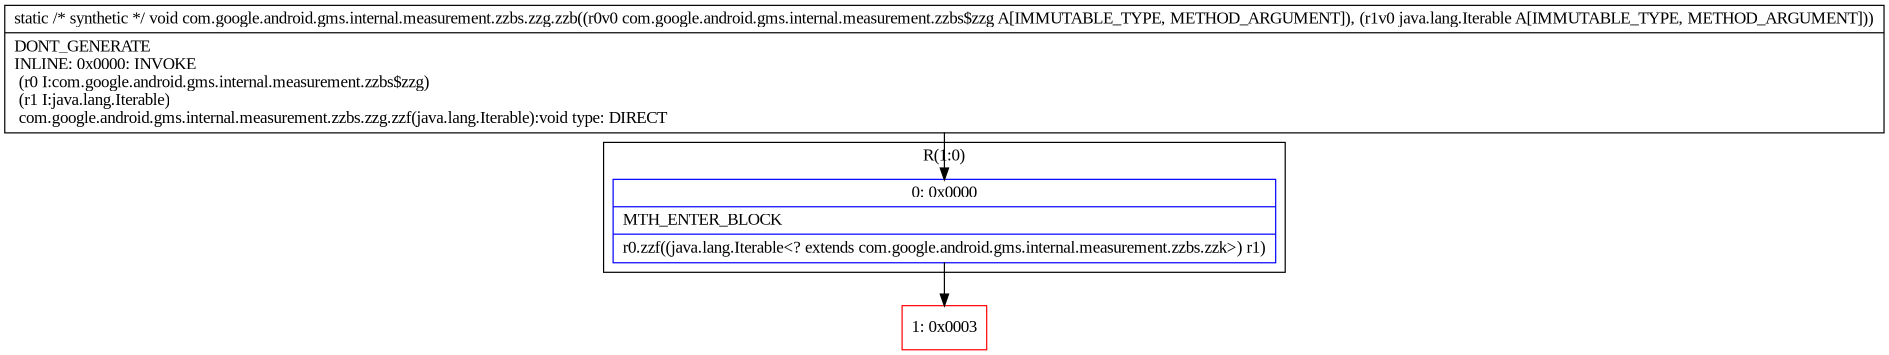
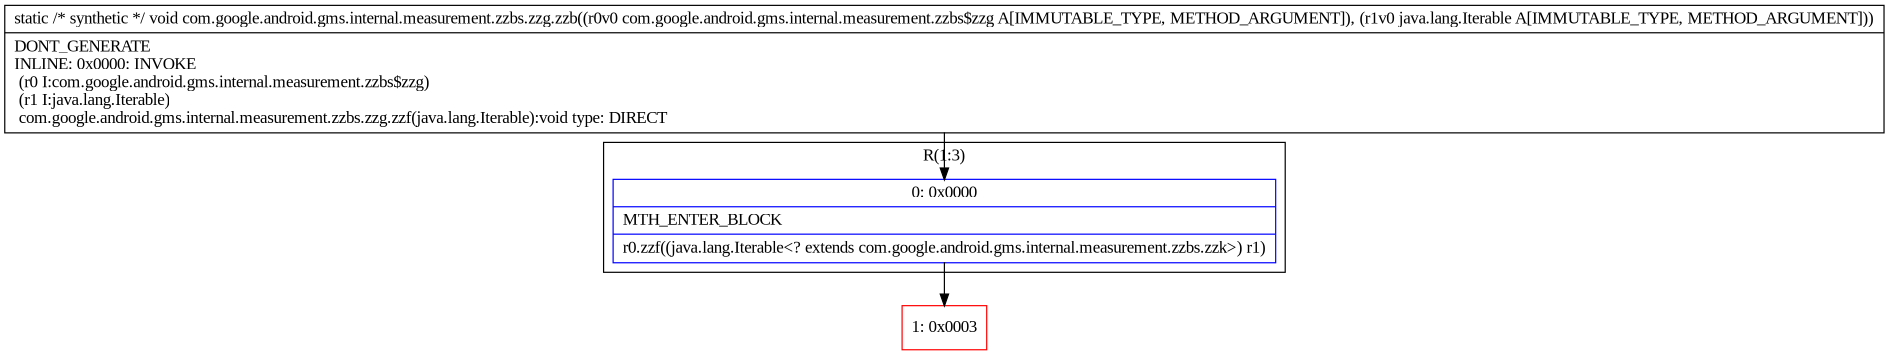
(944, 156) -> (944, 156)
